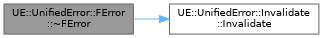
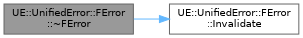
(244, 19) -> (234, 19)
